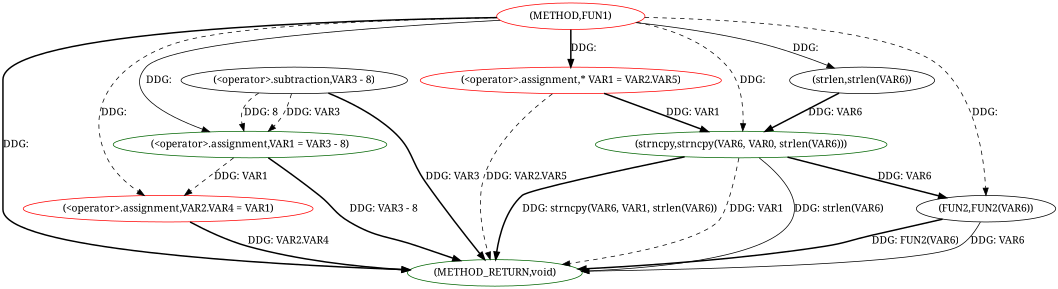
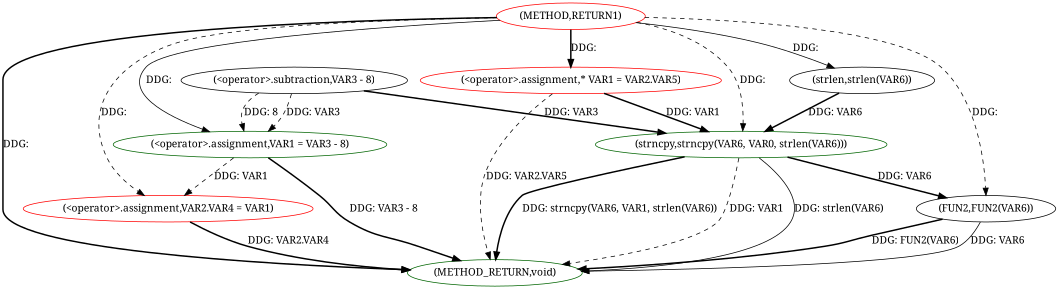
(571, 16) -> (571, 16)
(414, 162) -> (511, 112)
